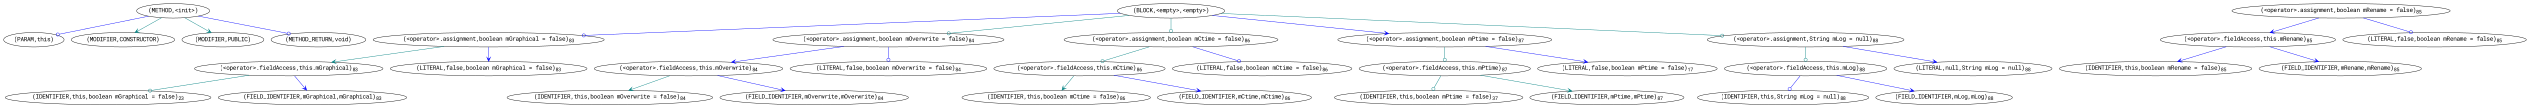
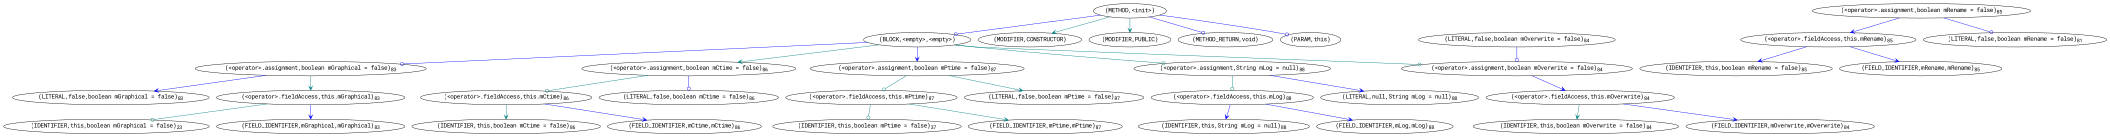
(1171, 24) -> (810, 53)
none -> (1029, 25)
(2499, 39) -> (2080, 39)
(888, 53) -> (1517, 53)
(1535, 54) -> (984, 83)
(1690, 68) -> (1117, 97)
(1795, 82) -> (1229, 110)
